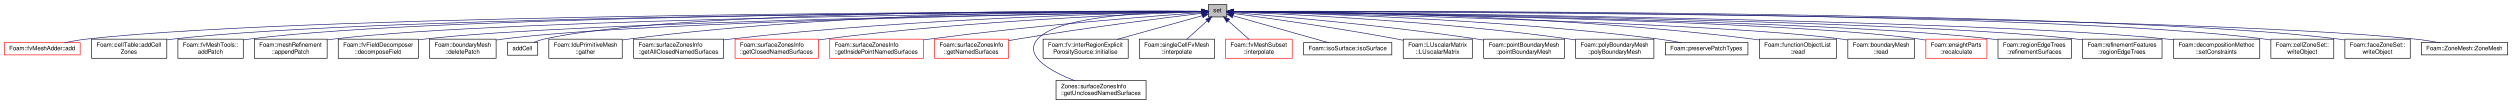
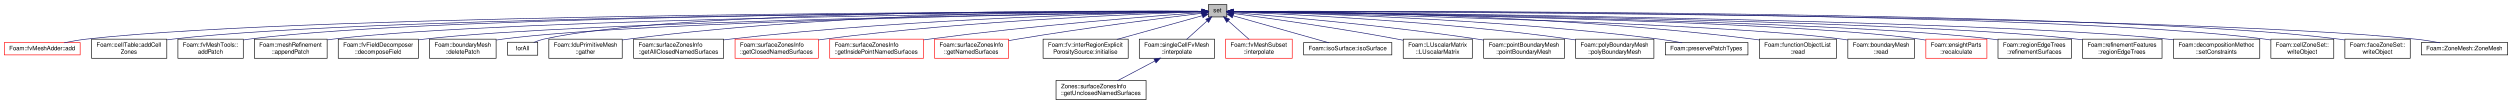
(1052, 30) -> (1136, 71)
(523, 49) -> (523, 49)
